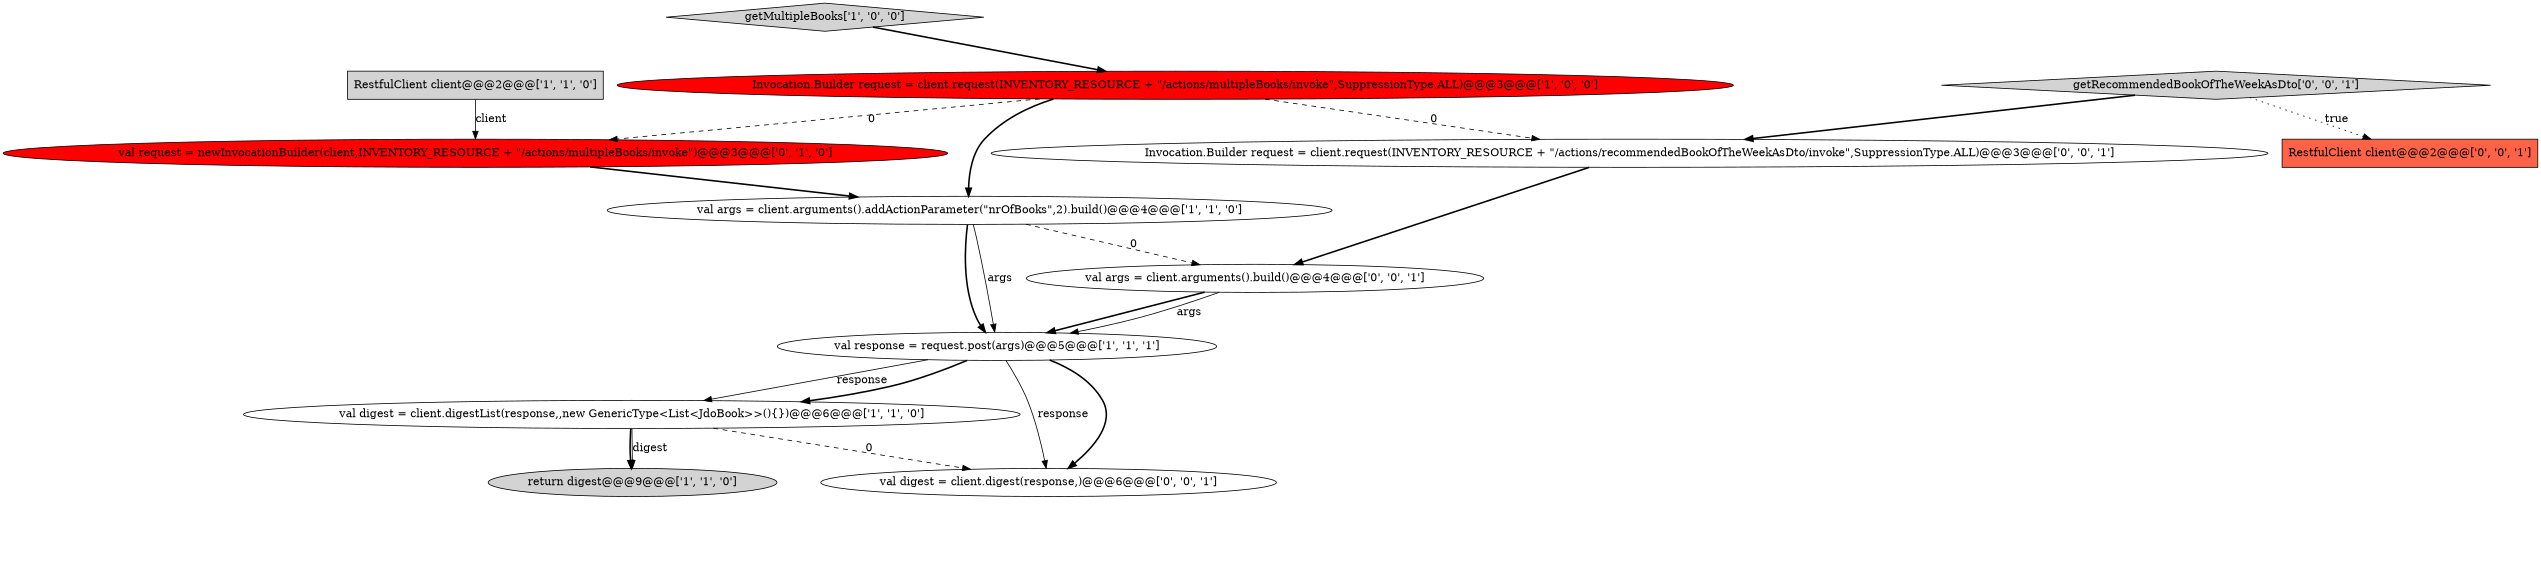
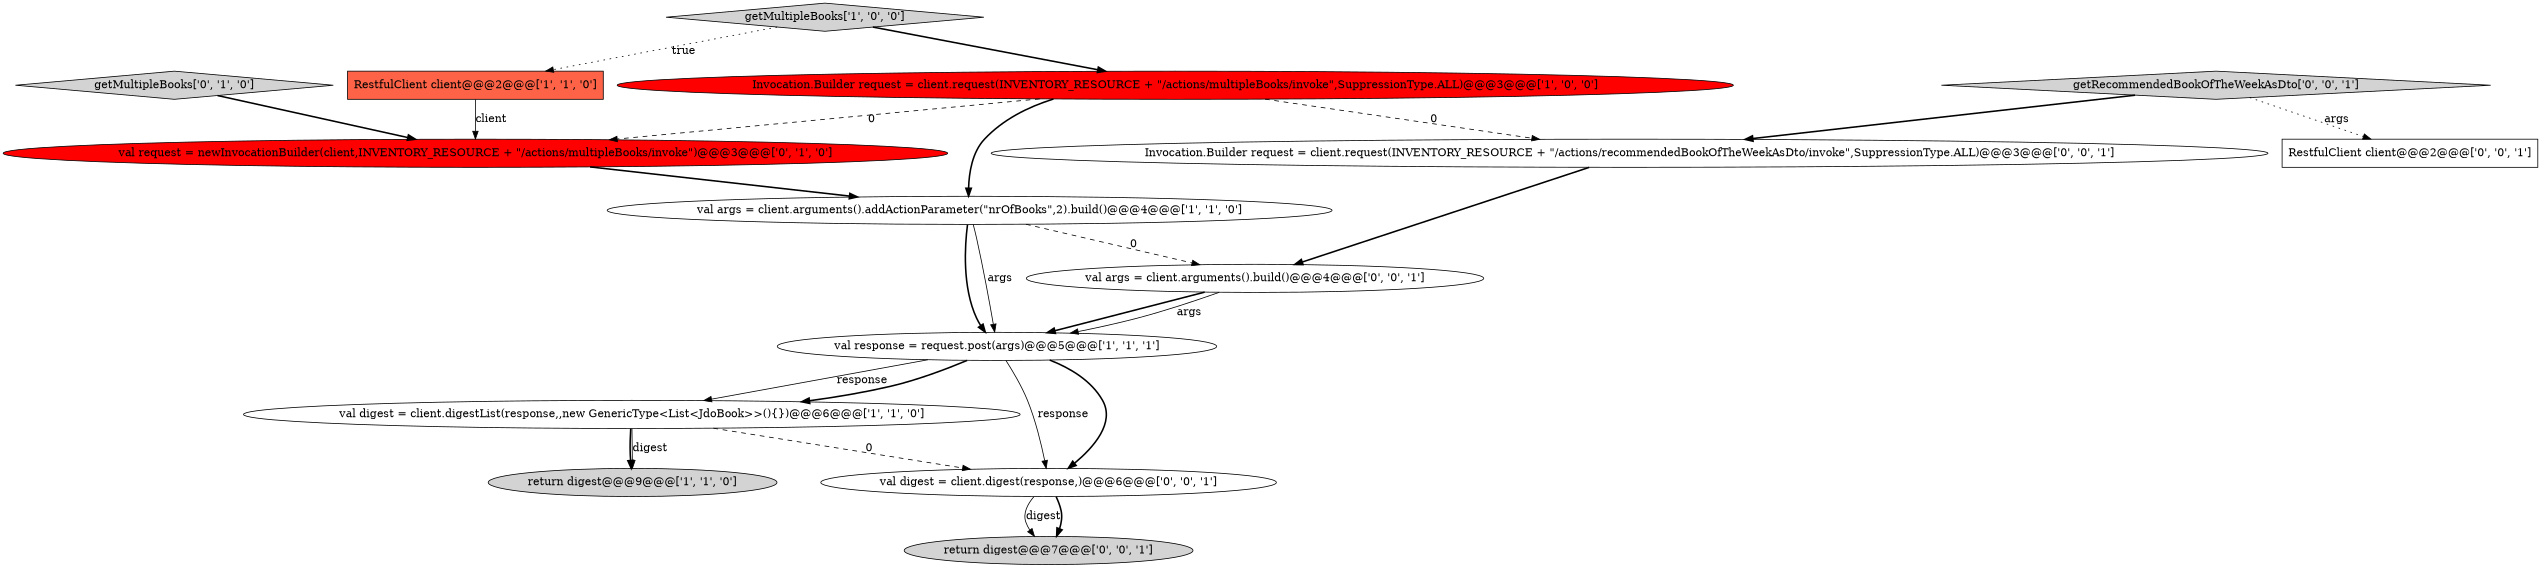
none -> (665, 48)
none -> (174, 85)
(475, 85) -> (475, 85)
(2337, 119) -> (2337, 119)
(2410, 153) -> (2410, 153)
none -> (1049, 550)
